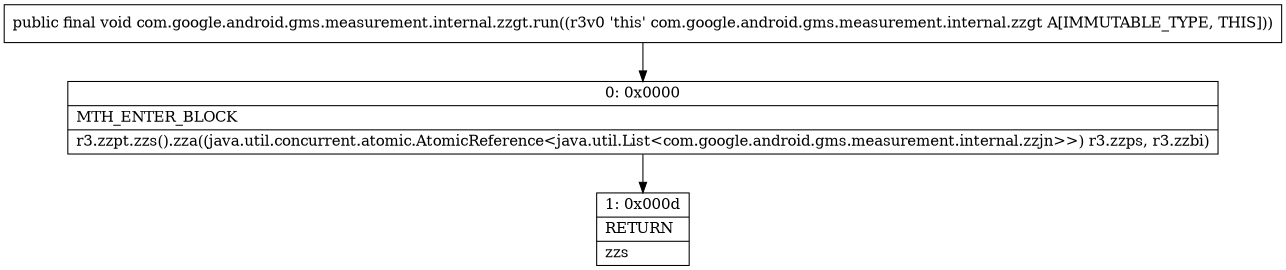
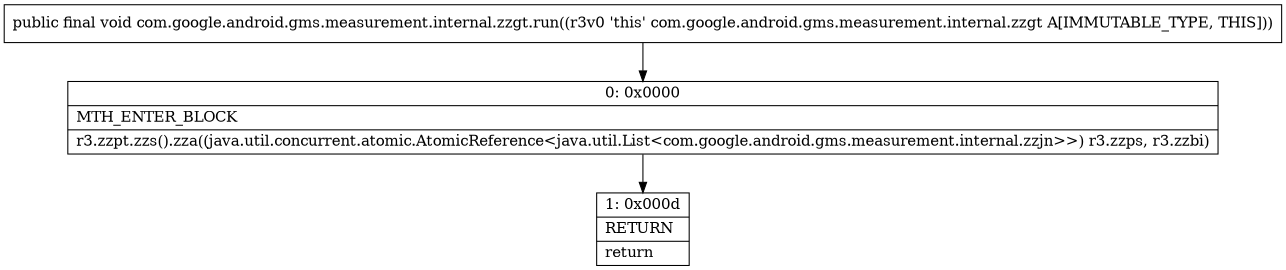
(617, 253) -> (629, 253)
